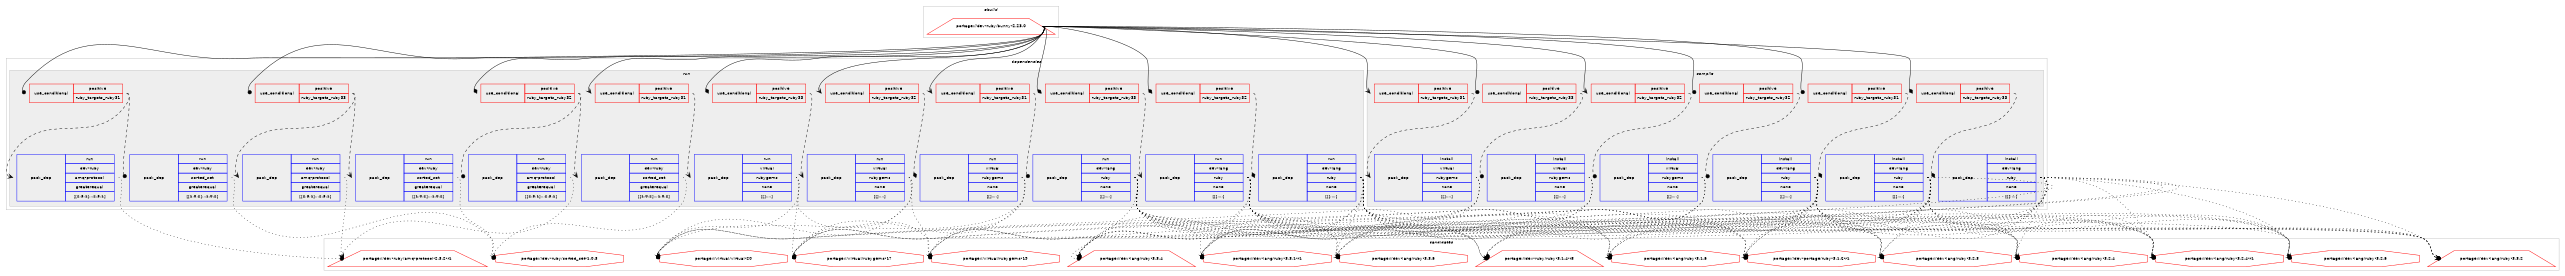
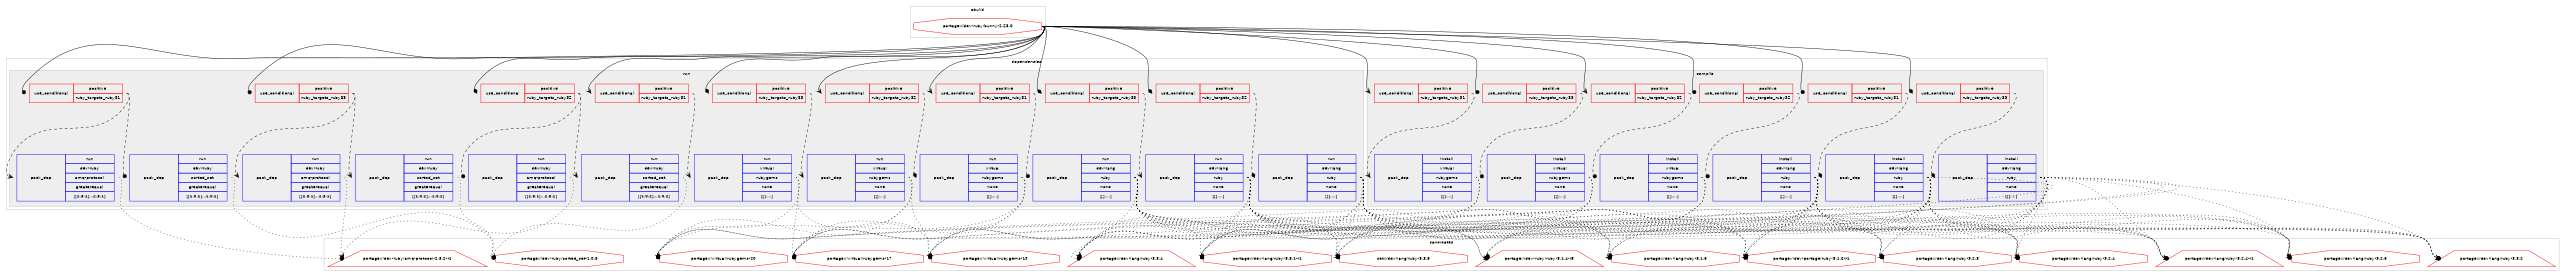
(991, 26) -> (978, 26)
(724, 259) -> (724, 259)
(1404, 259) -> (1404, 259)
(2220, 259) -> (2220, 259)
